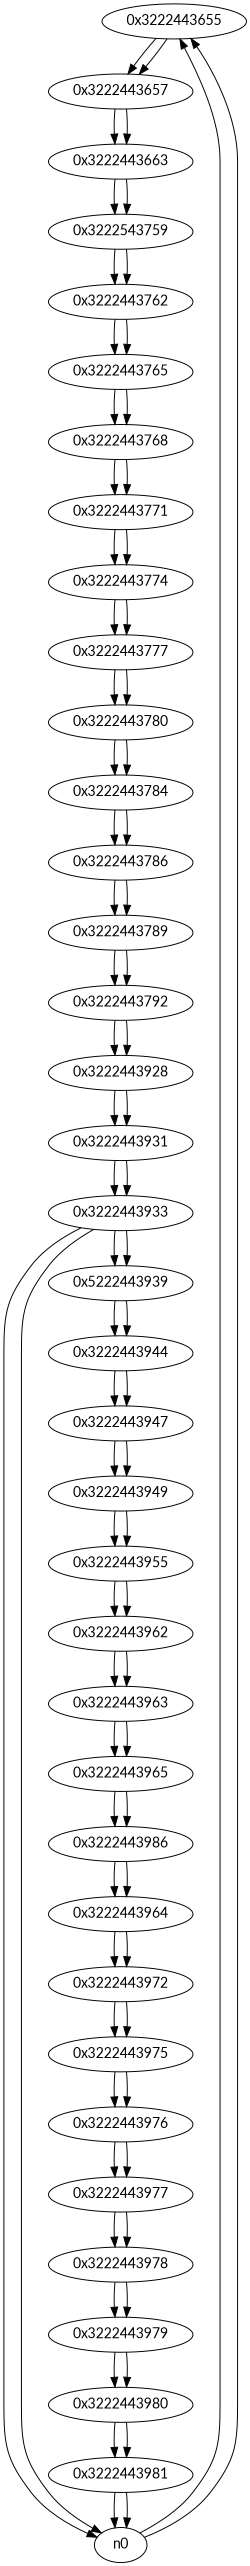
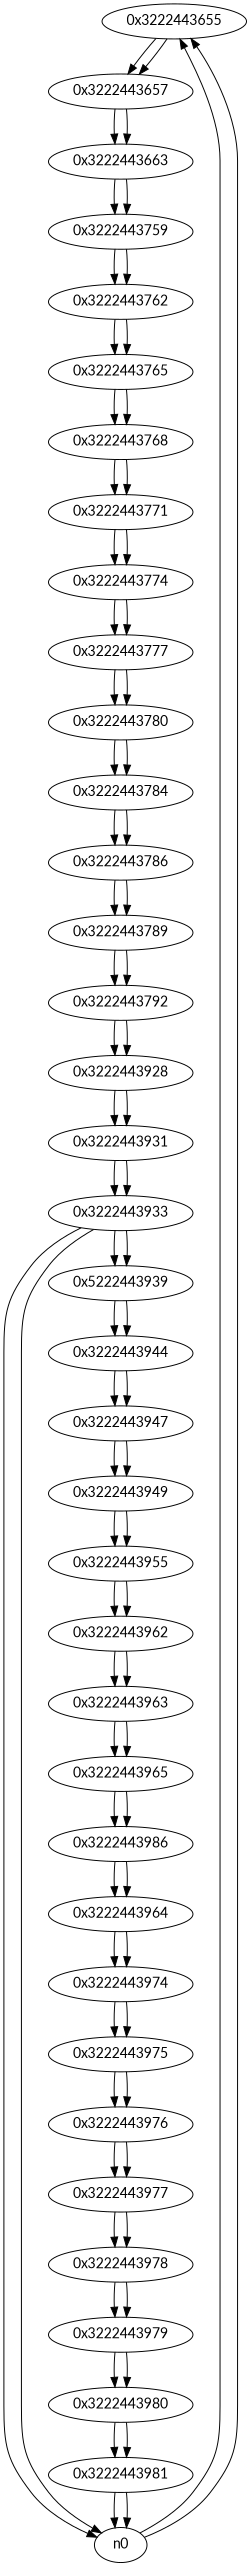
(121, 232) -> (121, 232)
(121, 1984) -> (121, 1984)
